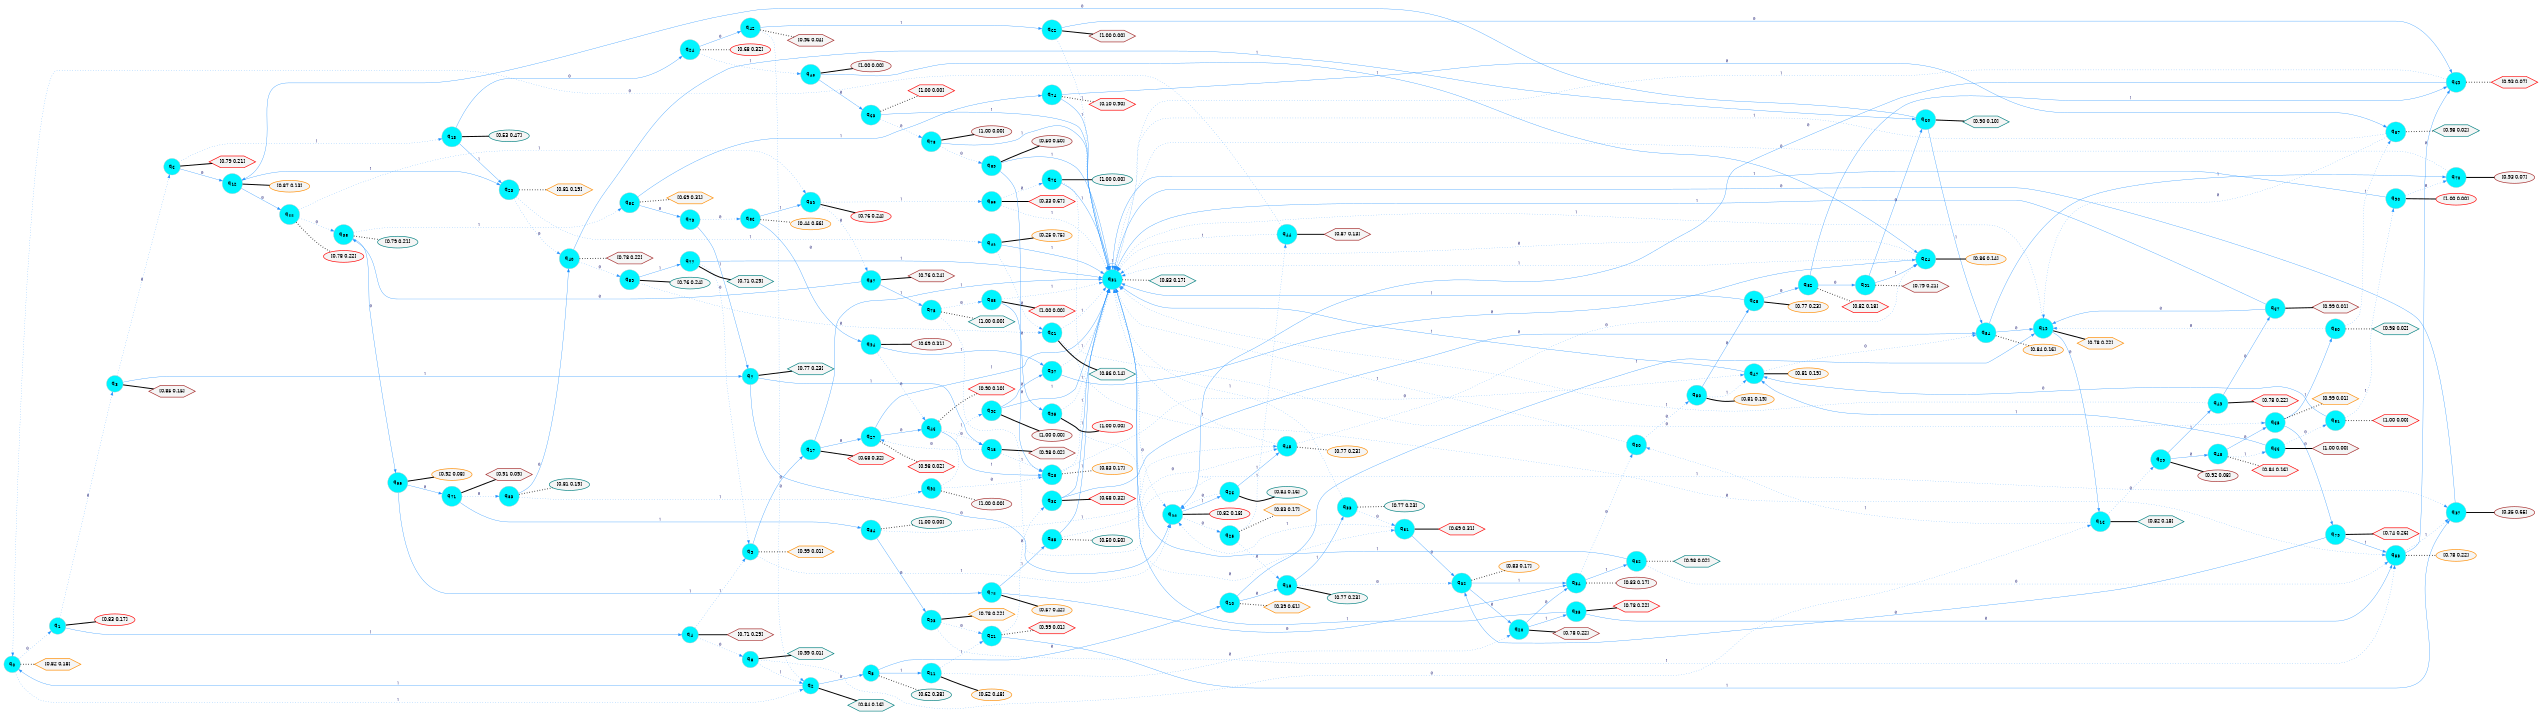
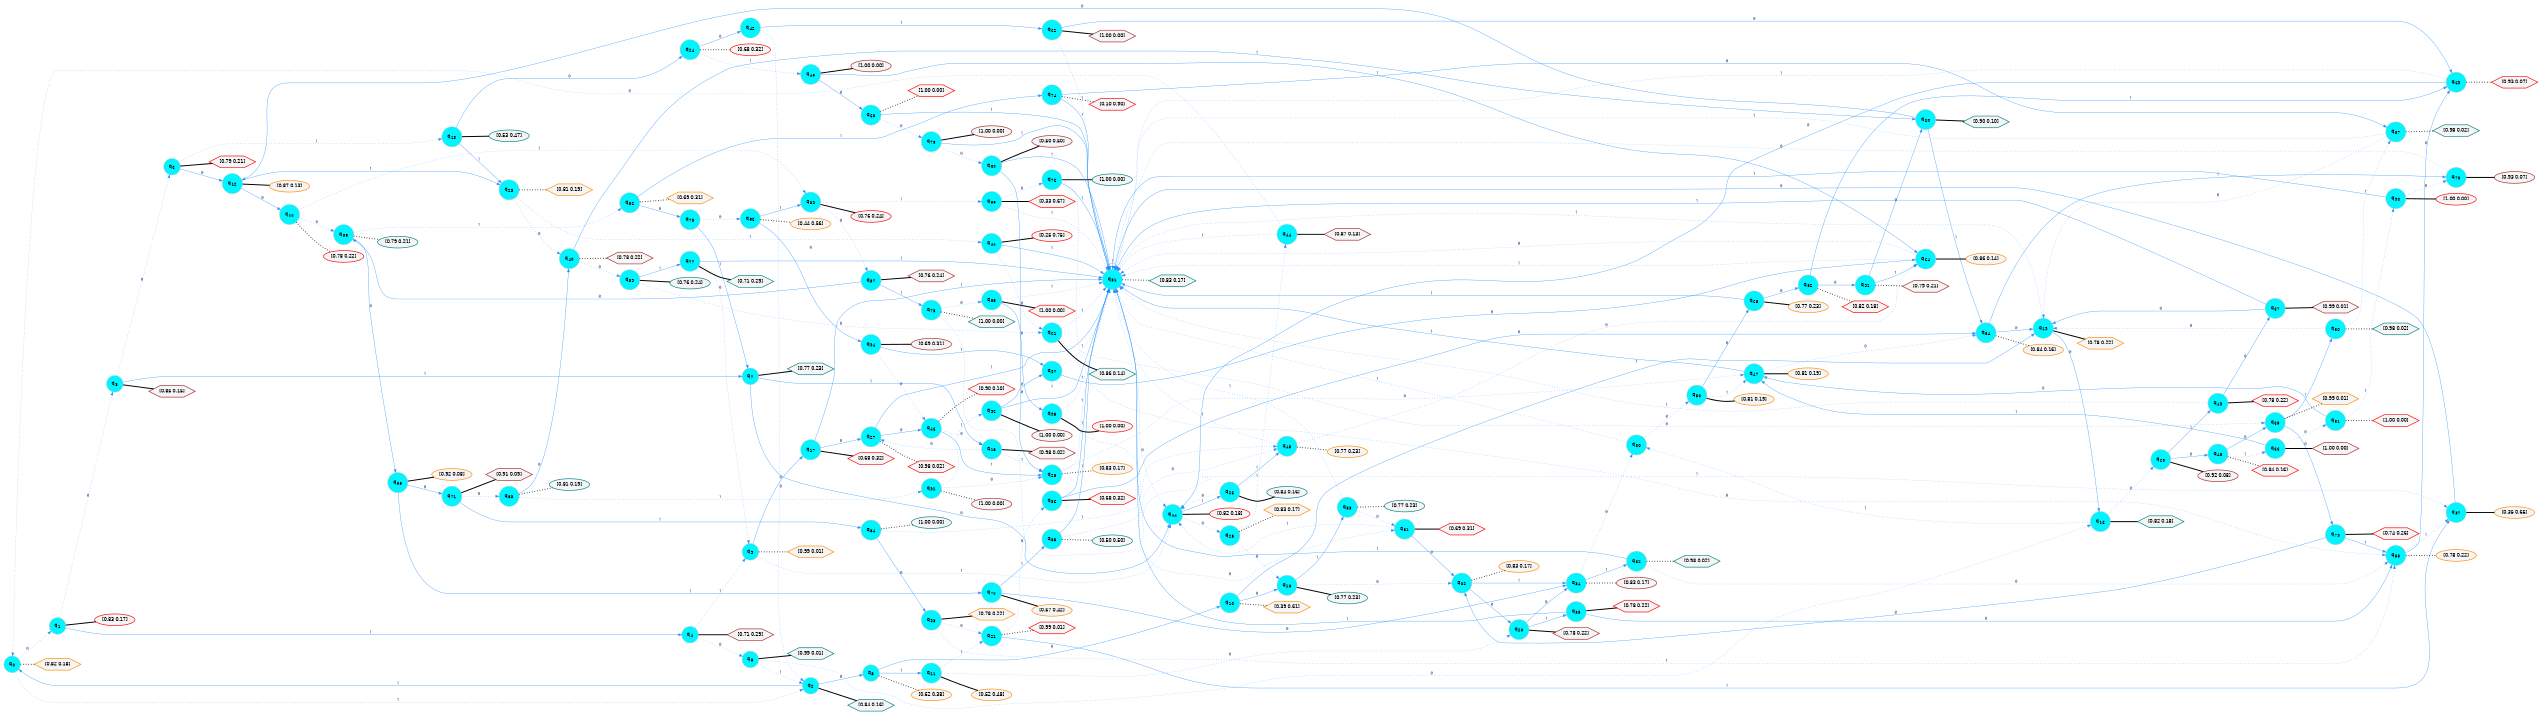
(811, 40) -> none
(1052, 236) -> (1052, 236)
(2514, 513) -> (2514, 513)
(931, 695) -> (931, 695)
